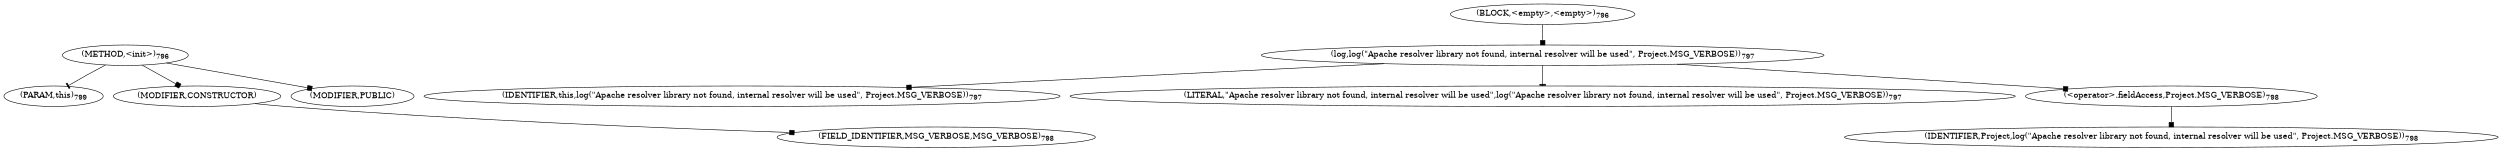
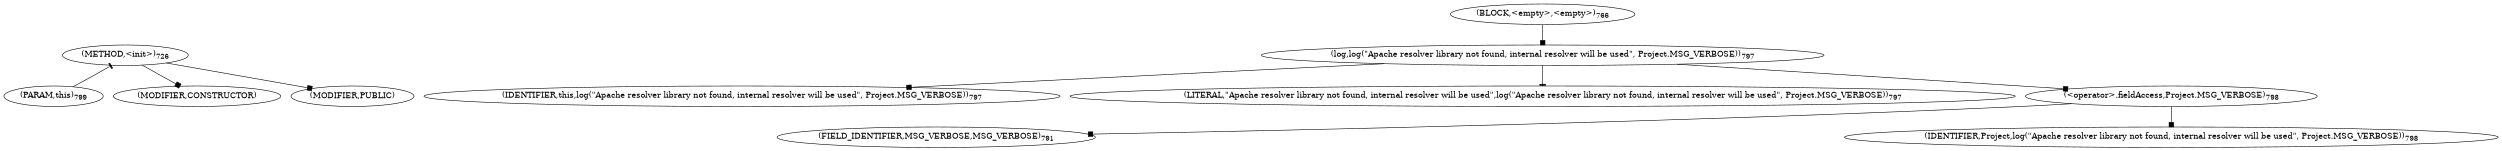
(1602, 13) -> (1602, 13)
(163, 54) -> (163, 54)
(87, 75) -> (91, 77)
(522, 121) -> (1583, 122)
(1048, 136) -> (1048, 136)
